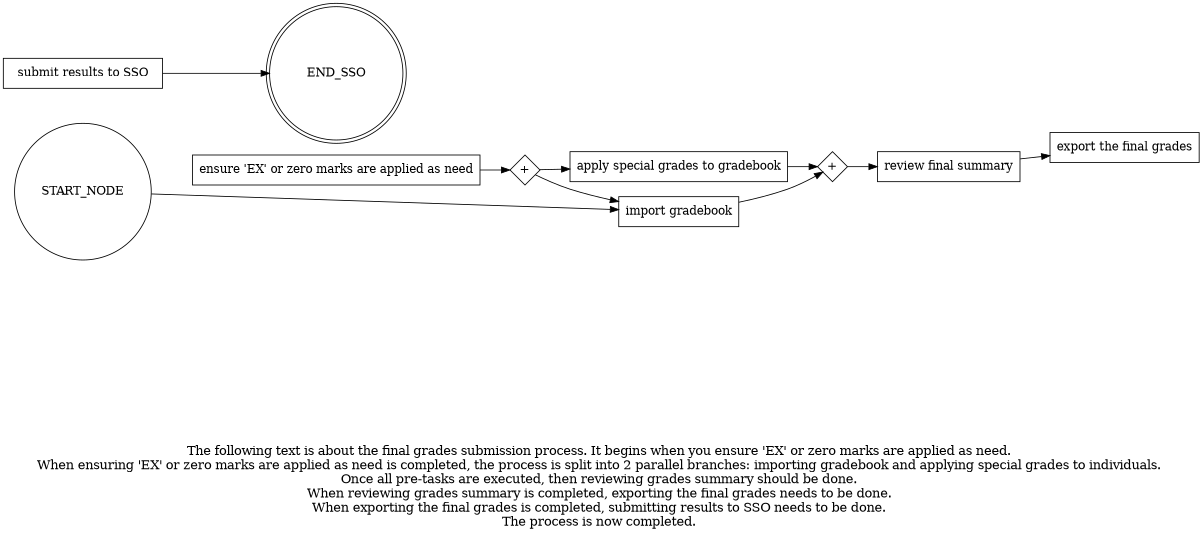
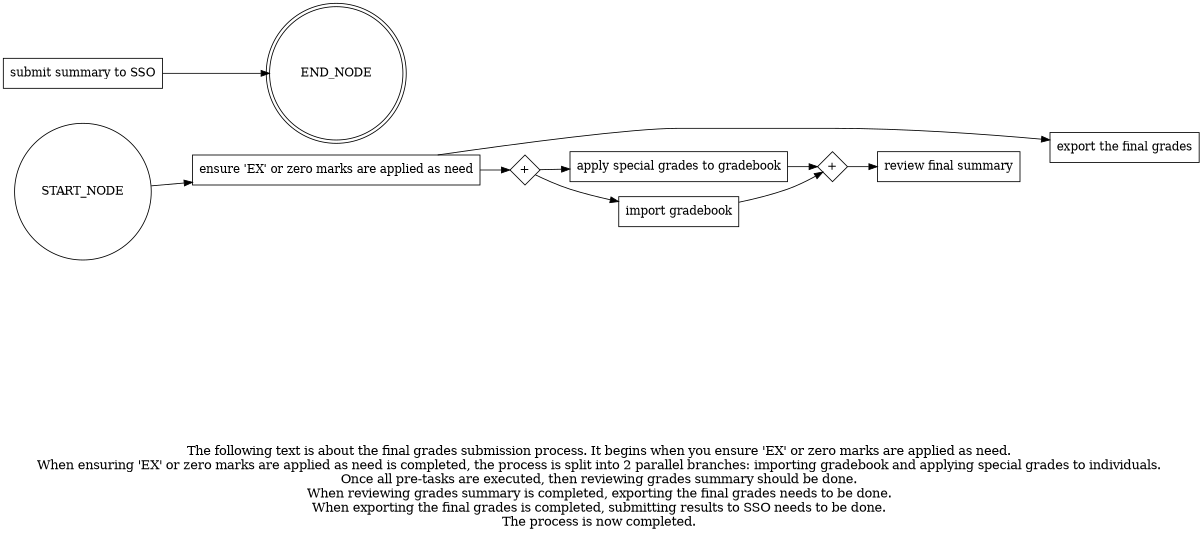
(83, 73) -> (83, 73)
(336, 73) -> (336, 73)
(1031, 158) -> (739, 128)
(381, 202) -> (168, 184)
